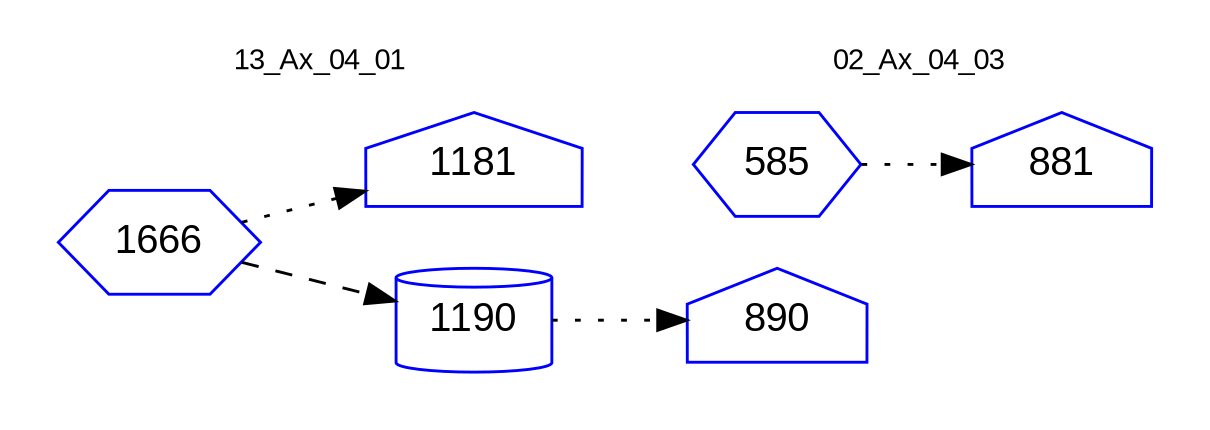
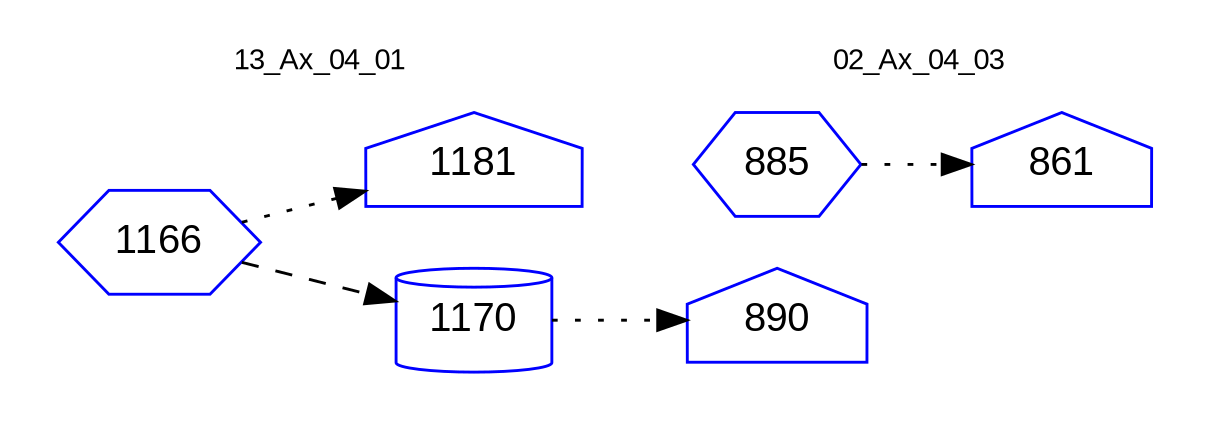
(777, 164) -> (777, 164)
(1062, 164) -> (1062, 164)
(159, 242) -> (159, 242)
(474, 320) -> (474, 320)
